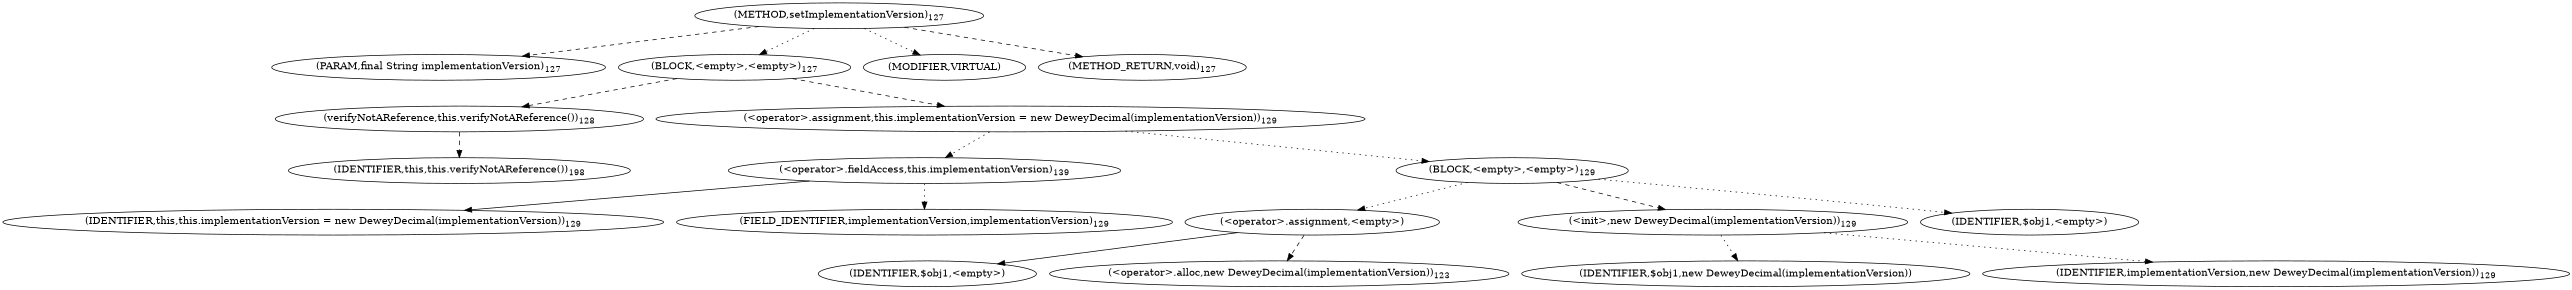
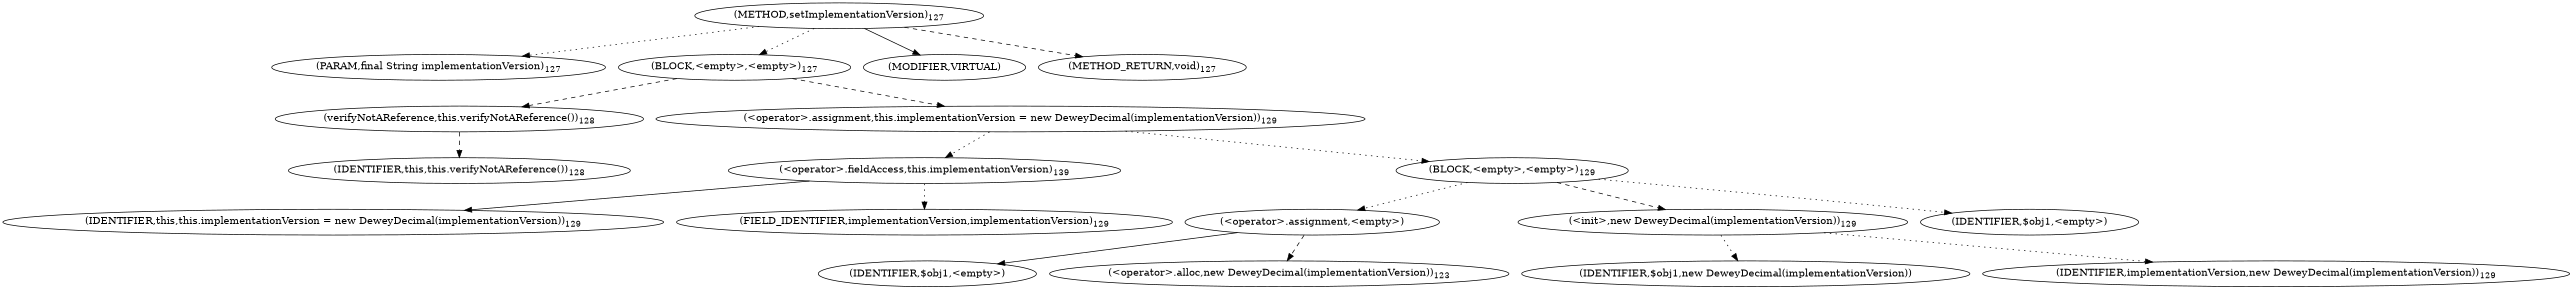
(889, 40) -> (889, 40)
(644, 41) -> (644, 41)
(577, 169) -> (577, 169)
